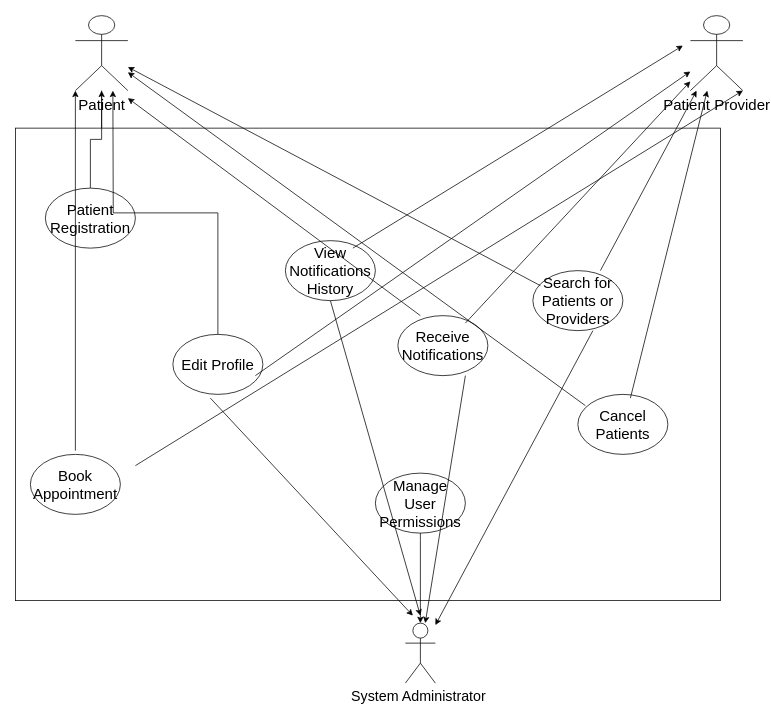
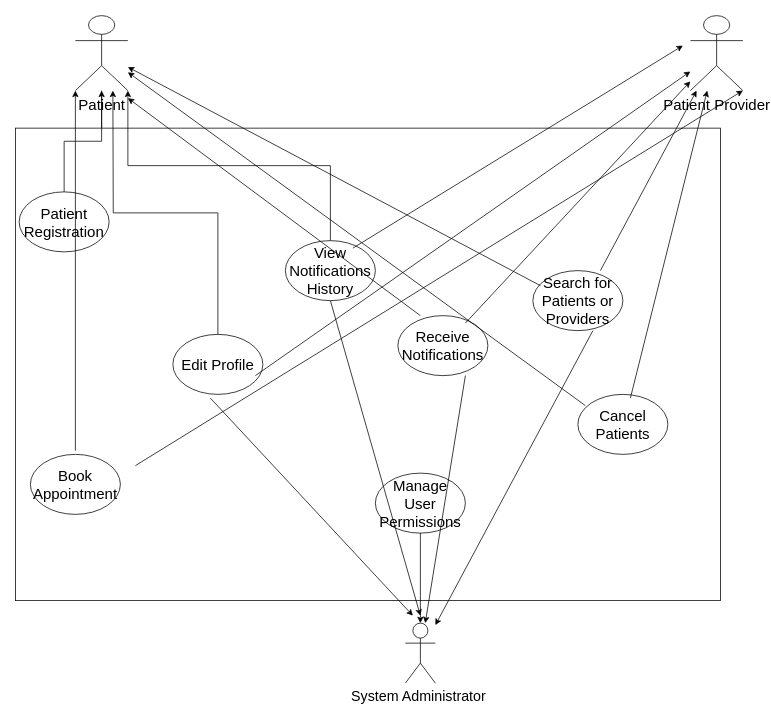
none -> (266, 165)
(90, 218) -> (64, 222)
